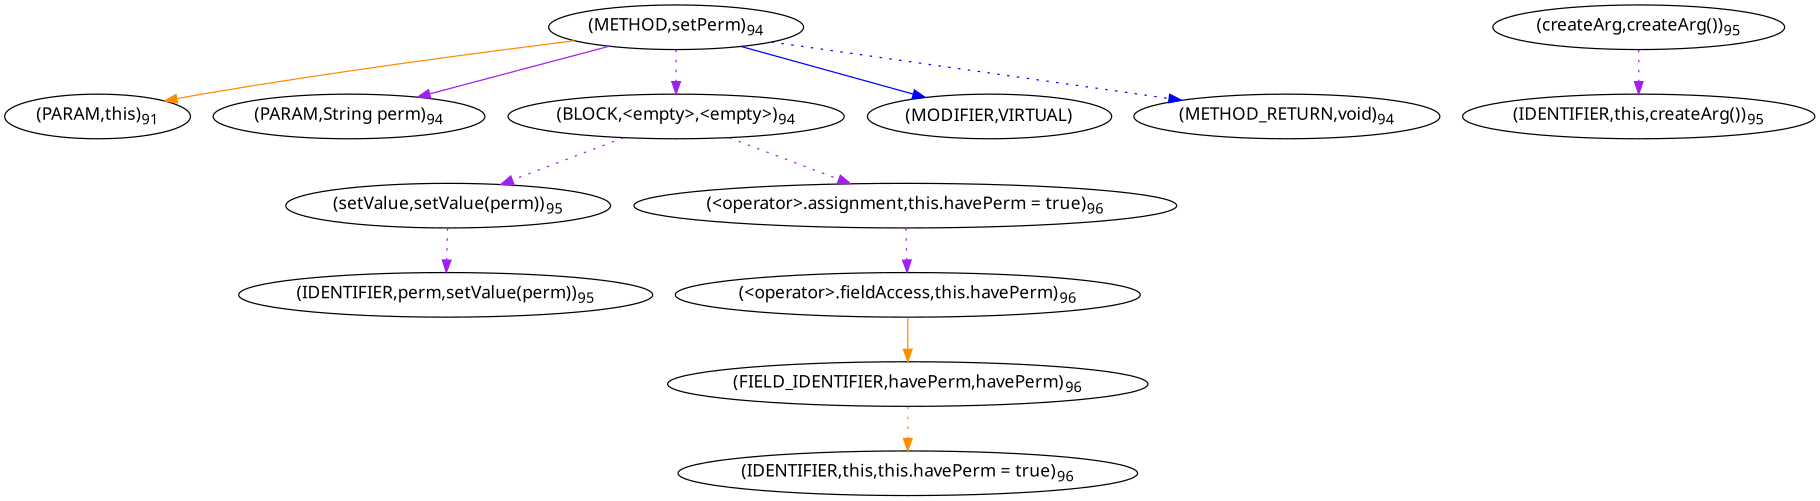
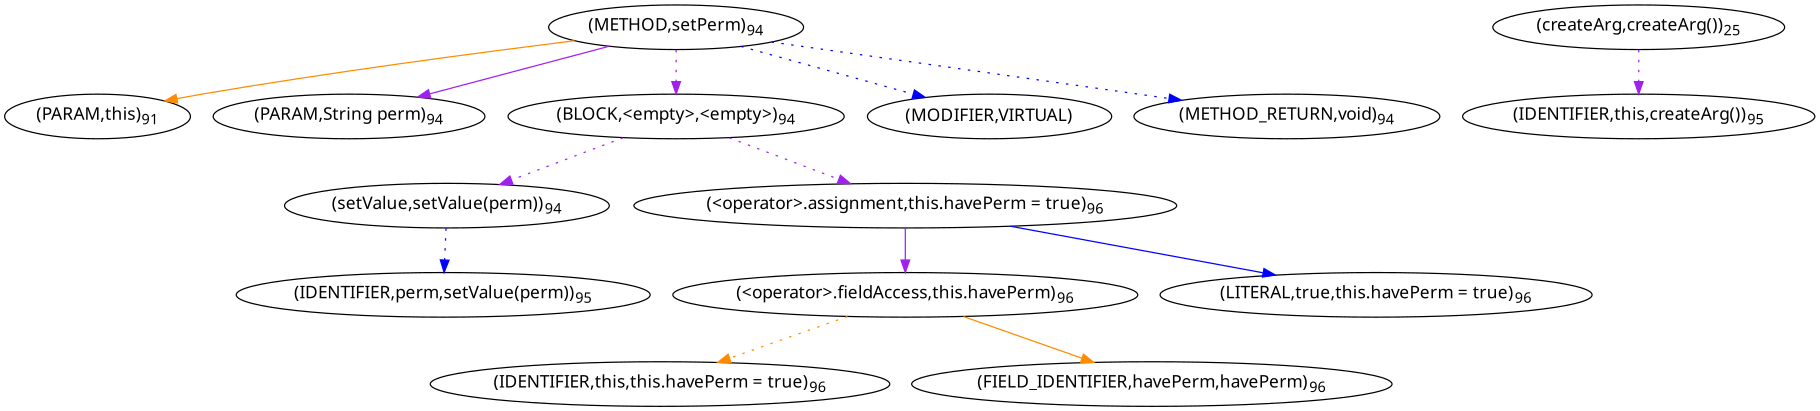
(1732, 25) -> (1732, 25)
(827, 70) -> (827, 70)
(555, 204) -> (553, 204)
(447, 244) -> (445, 244)
(906, 244) -> (905, 244)
none -> (1376, 295)
(908, 423) -> (789, 337)
